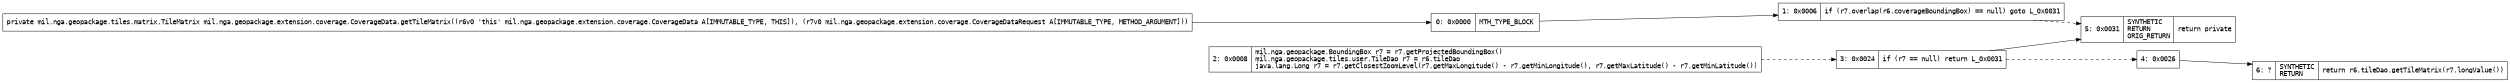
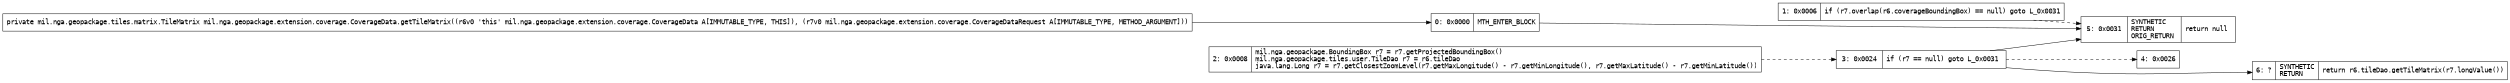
(1656, 18) -> (1808, 26)
(1506, 22) -> (1506, 22)
(2205, 29) -> (2206, 29)
(1942, 59) -> (1942, 59)
(2214, 62) -> (2127, 74)
